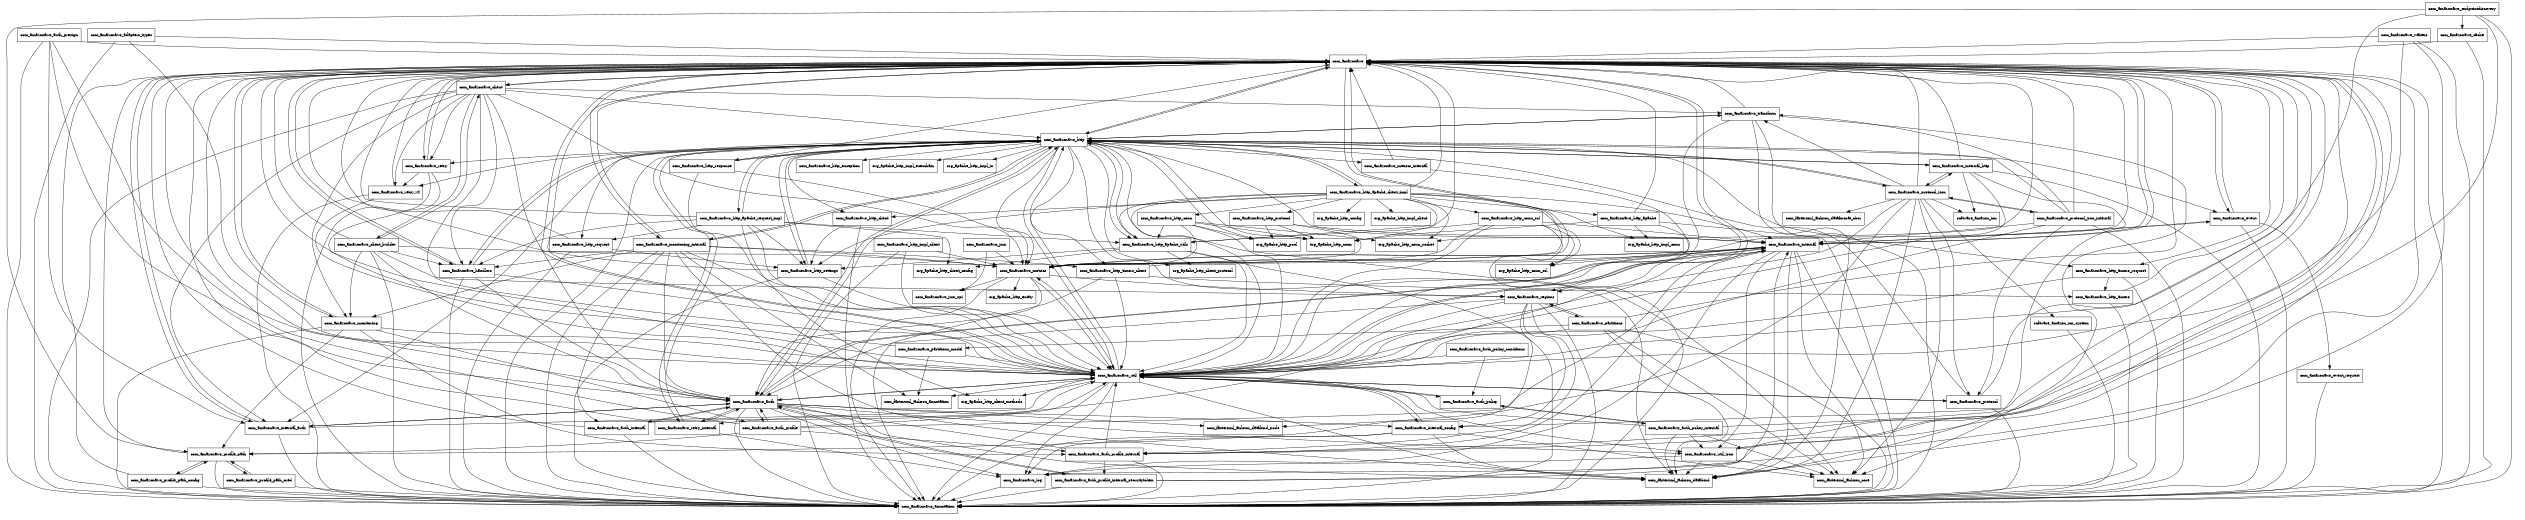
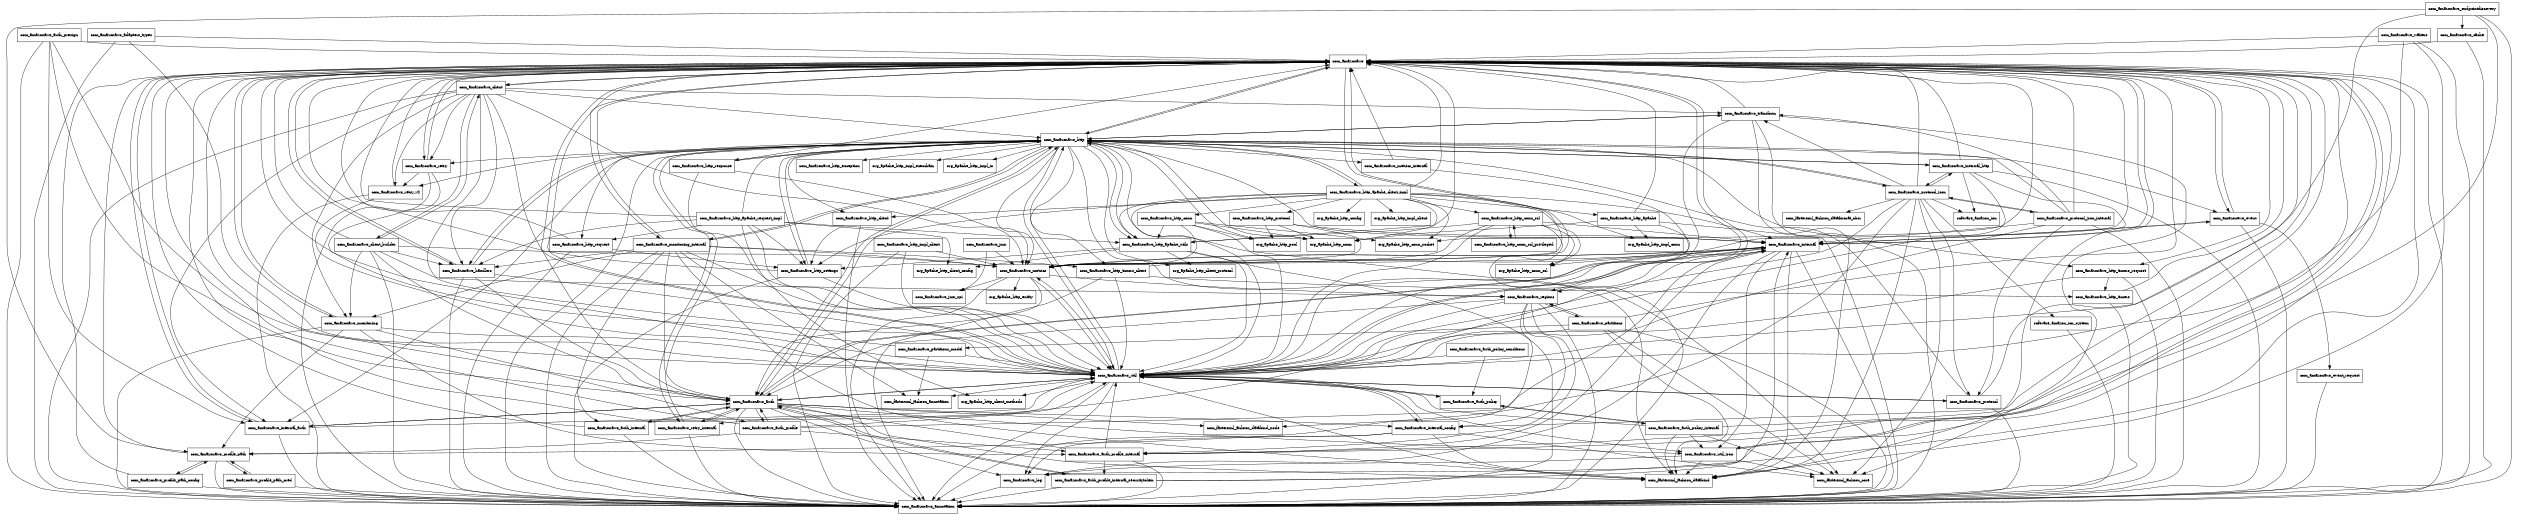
(872, 148) -> none
none -> (1514, 245)
(1814, 369) -> none
(858, 455) -> (731, 490)
